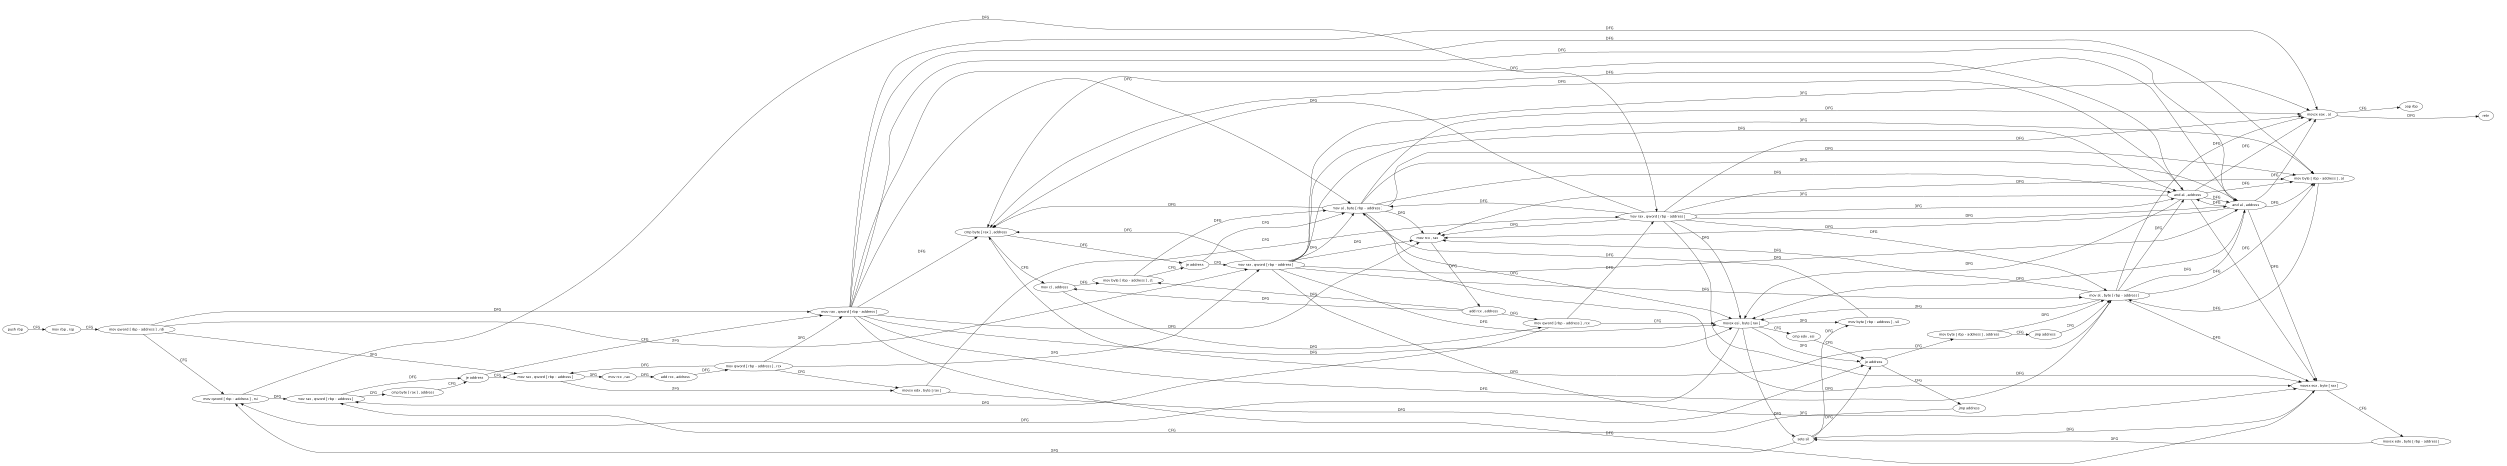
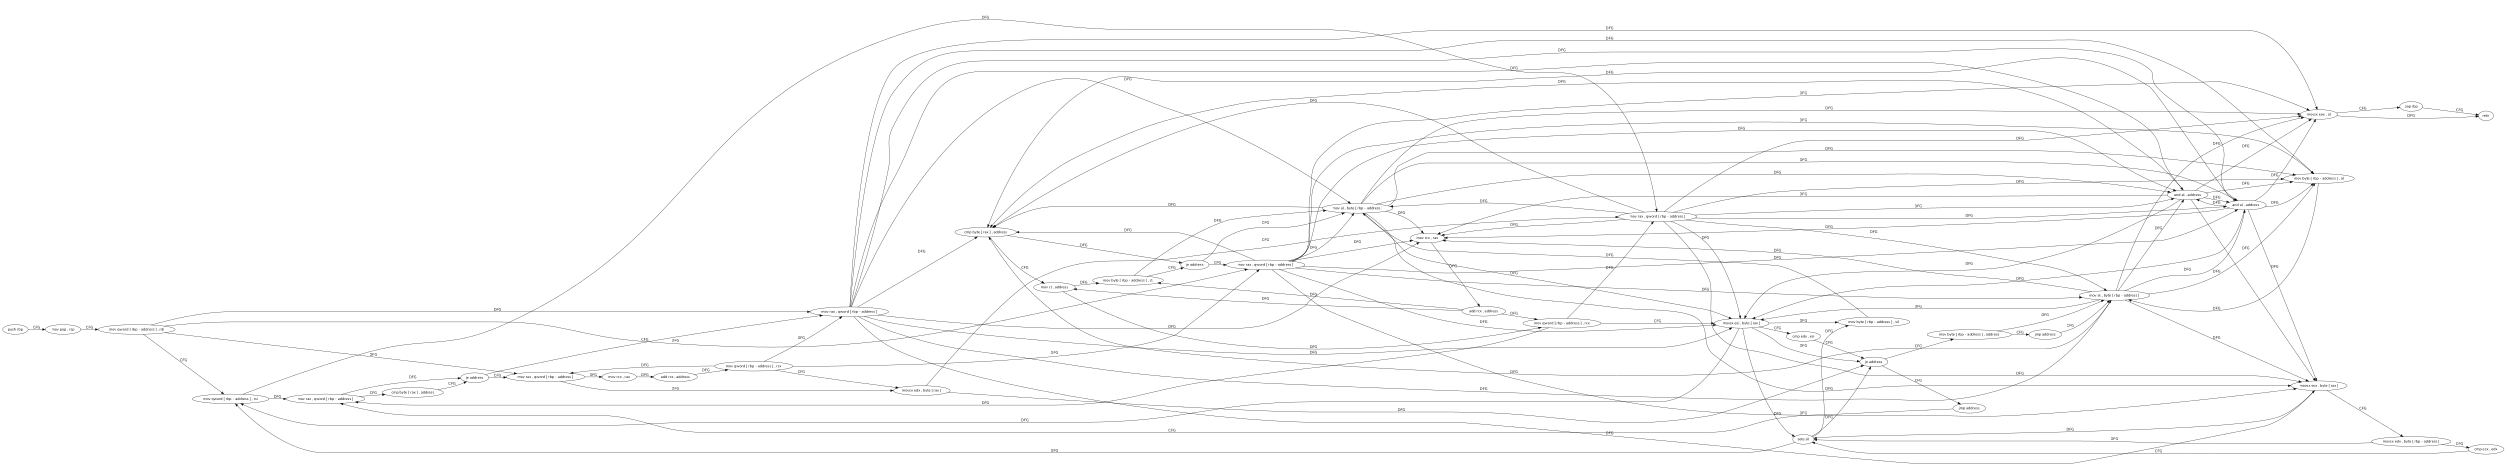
none -> (2449, 111)
(63, 329) -> (63, 329)
none -> (2486, 449)
